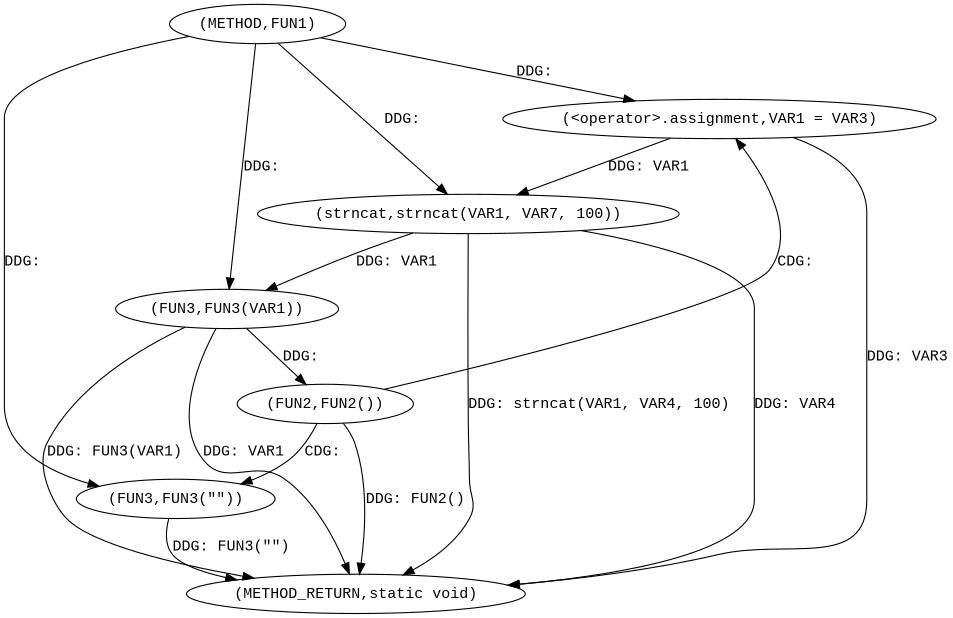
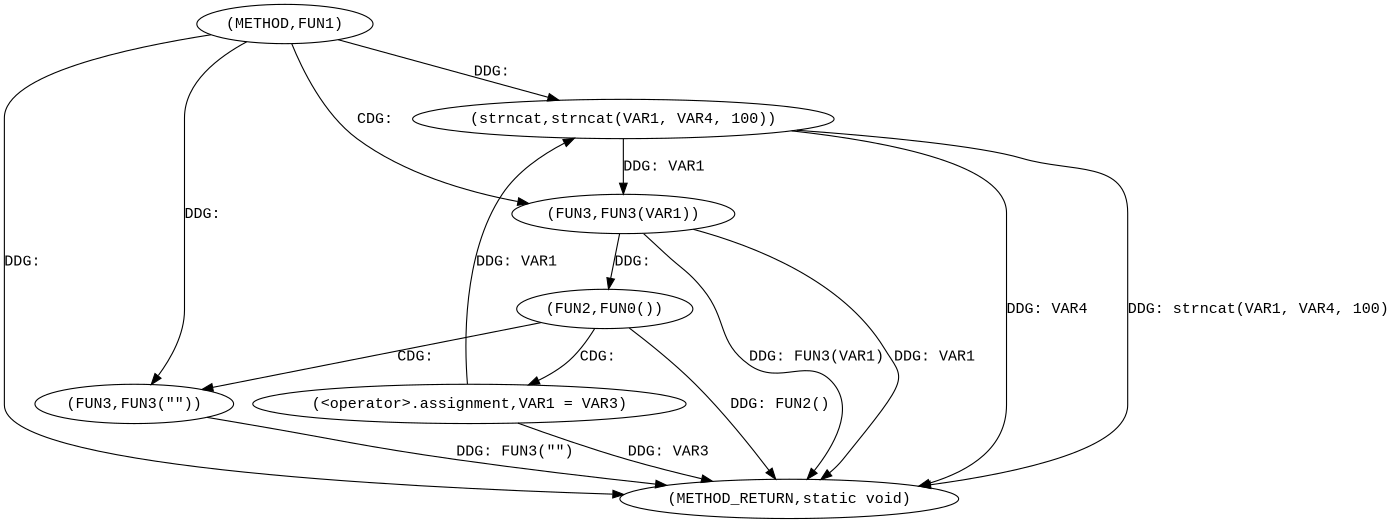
(472, 68) -> (45, 435)
(266, 166) -> (380, 119)
(468, 214) -> (623, 119)
(325, 404) -> (605, 309)
